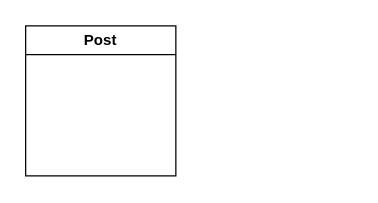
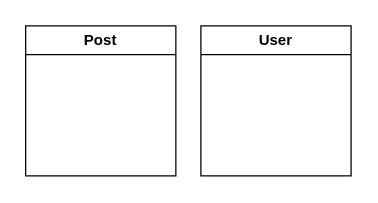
none -> (276, 101)
